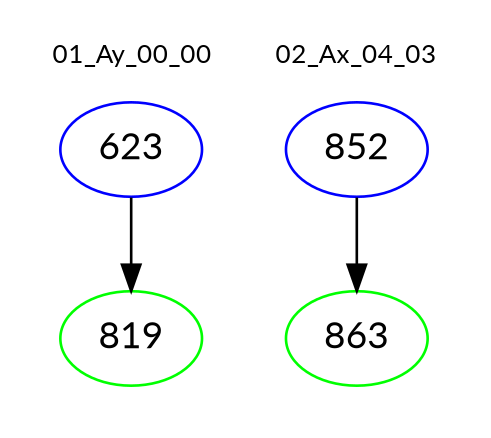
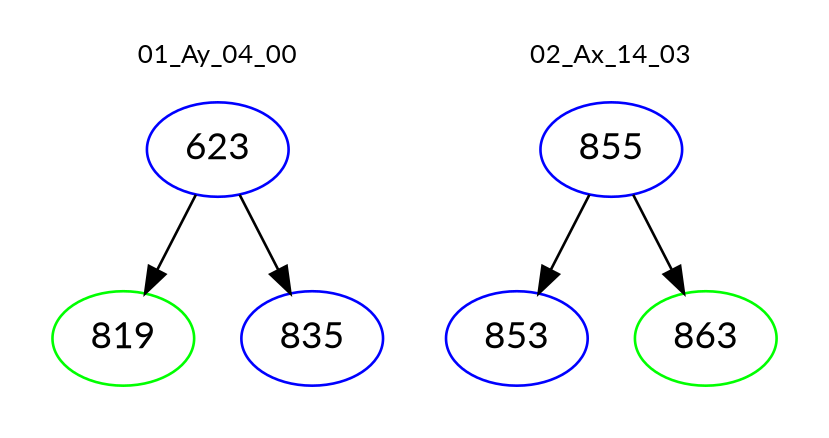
(132, 56) -> (218, 56)
(357, 56) -> (611, 56)
(357, 150) -> (611, 150)
none -> (312, 338)
none -> (517, 338)
